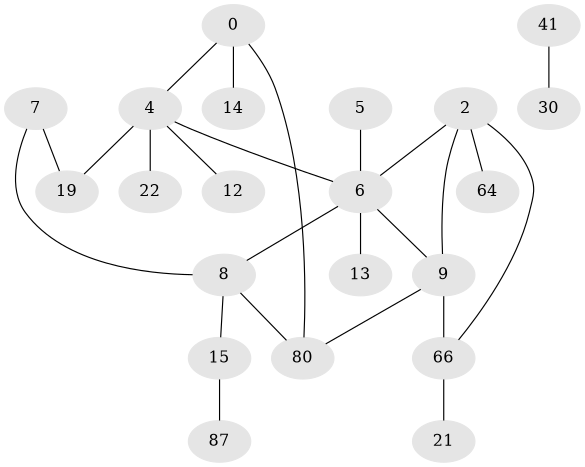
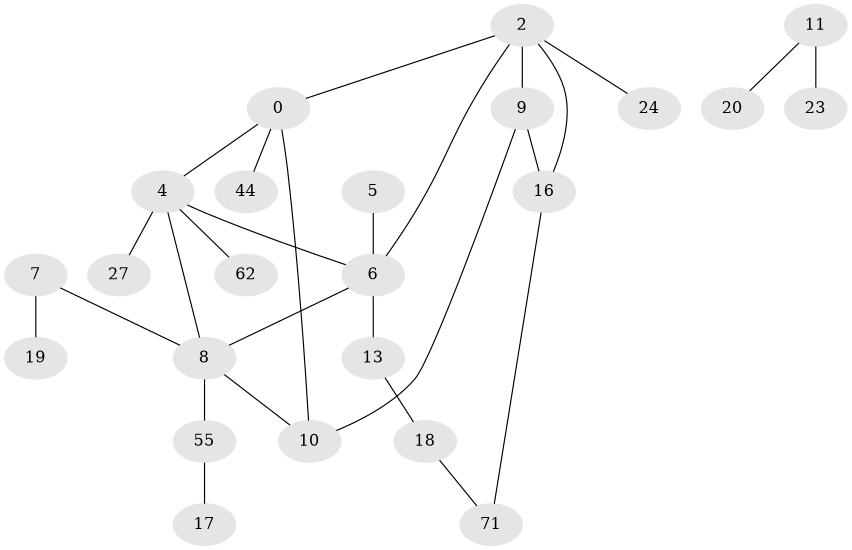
(549, 25) -> (816, 25)
none -> (400, 67)
(233, 109) -> (246, 192)
(549, 109) -> (733, 109)
none -> (816, 109)
(109, 150) -> (184, 275)
(150, 192) -> (119, 275)
(233, 192) -> (246, 275)
(488, 192) -> (649, 109)
(402, 233) -> none
(220, 358) -> (205, 441)
(303, 358) -> (310, 441)
(444, 358) -> (544, 192)
(220, 441) -> (205, 525)
none -> (425, 441)
(444, 441) -> (491, 525)
